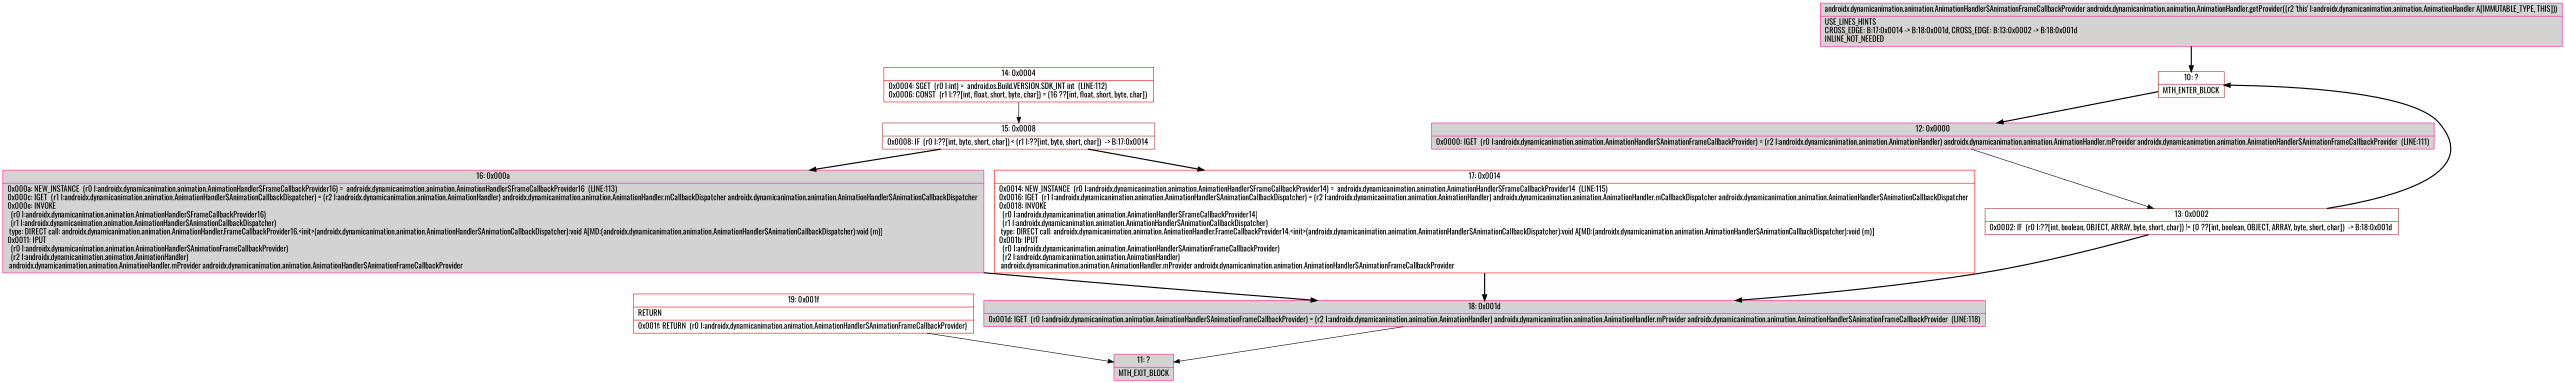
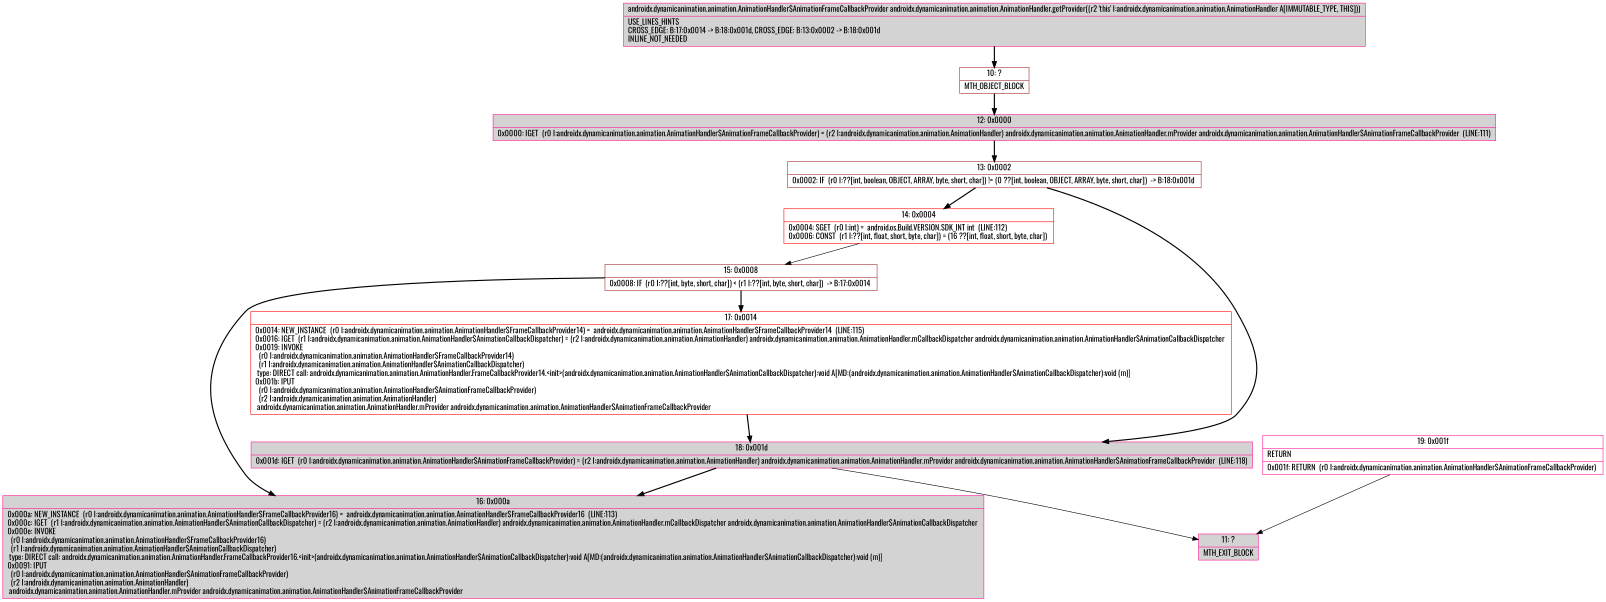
(2191, 91) -> (994, 87)
(2422, 111) -> (962, 197)
(2060, 178) -> (994, 148)
(1025, 206) -> (281, 348)
(29, 241) -> (29, 566)
(1147, 287) -> (680, 481)
(804, 314) -> (1433, 455)
